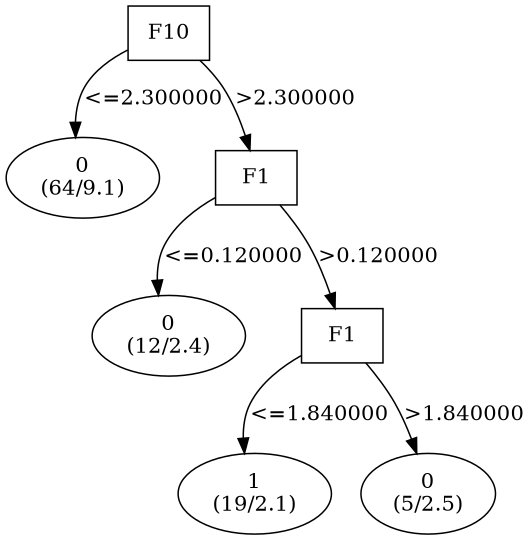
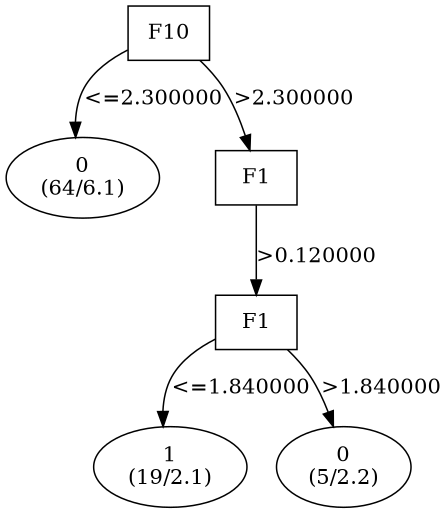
(83, 178) -> (83, 178)
(169, 336) -> none
(428, 494) -> (344, 467)
